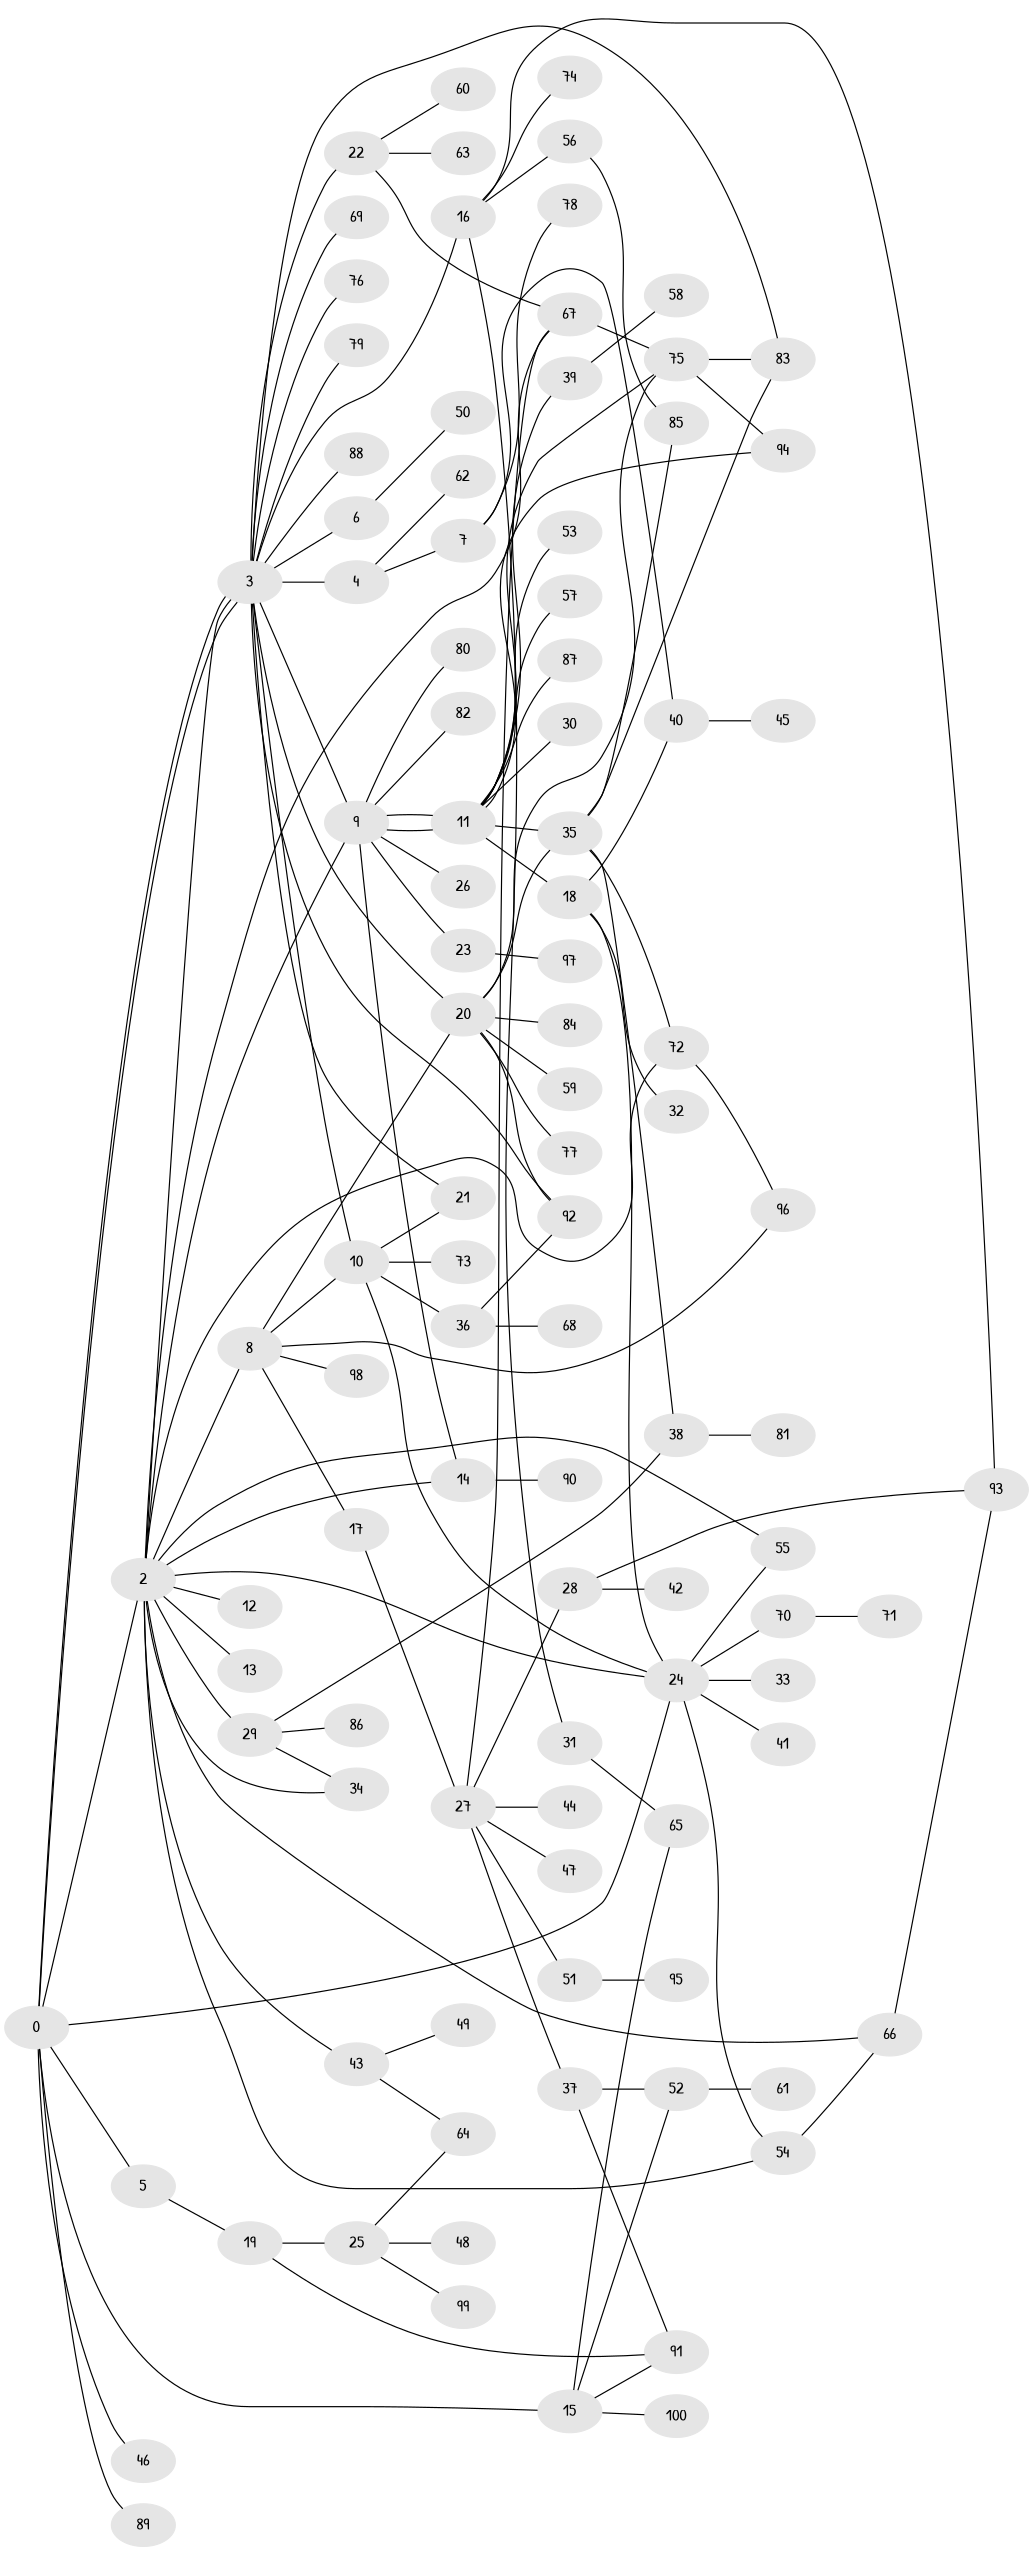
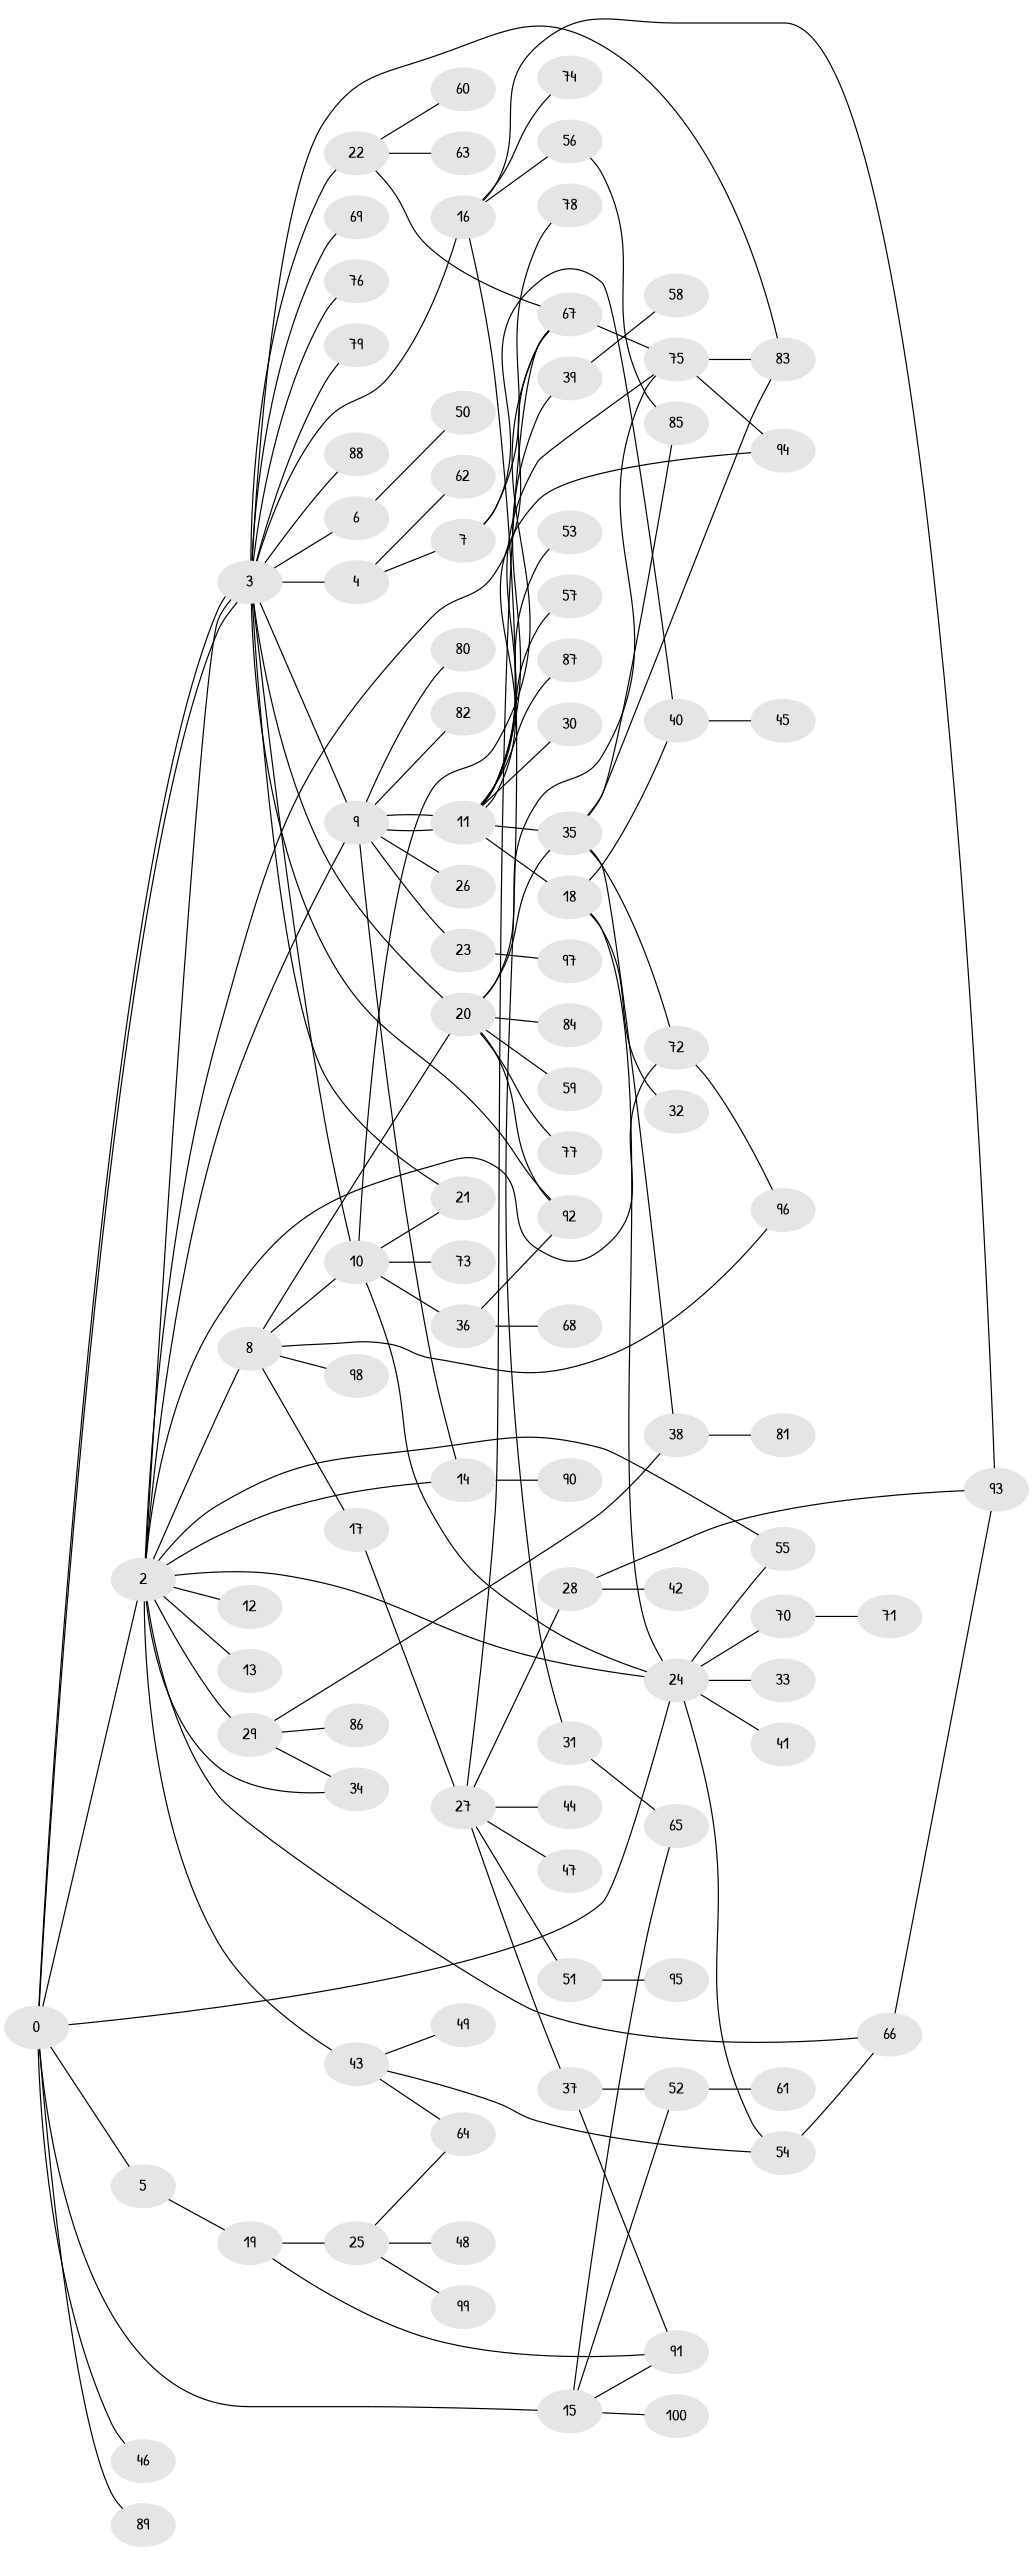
none -> (450, 774)
(256, 2117) -> (565, 2128)
